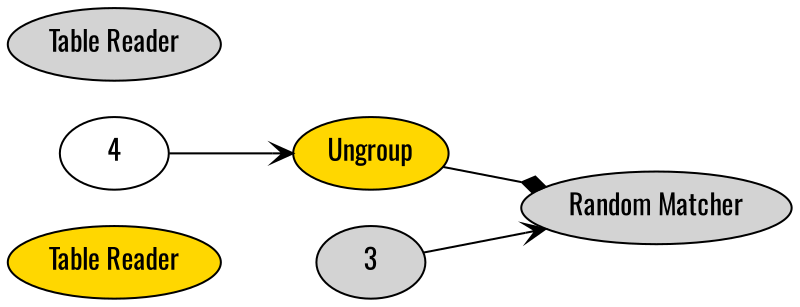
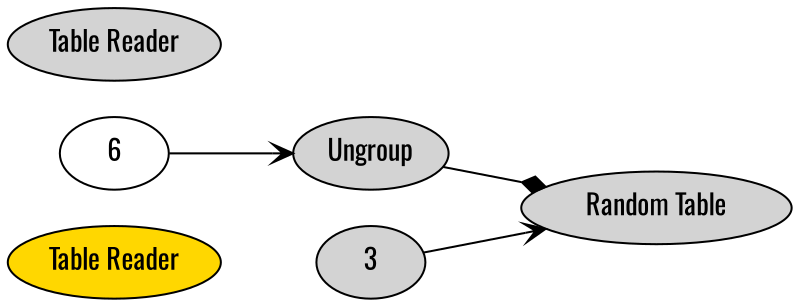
(114, 153) -> (114, 153)
(371, 153) -> (371, 153)
(656, 208) -> (656, 208)
